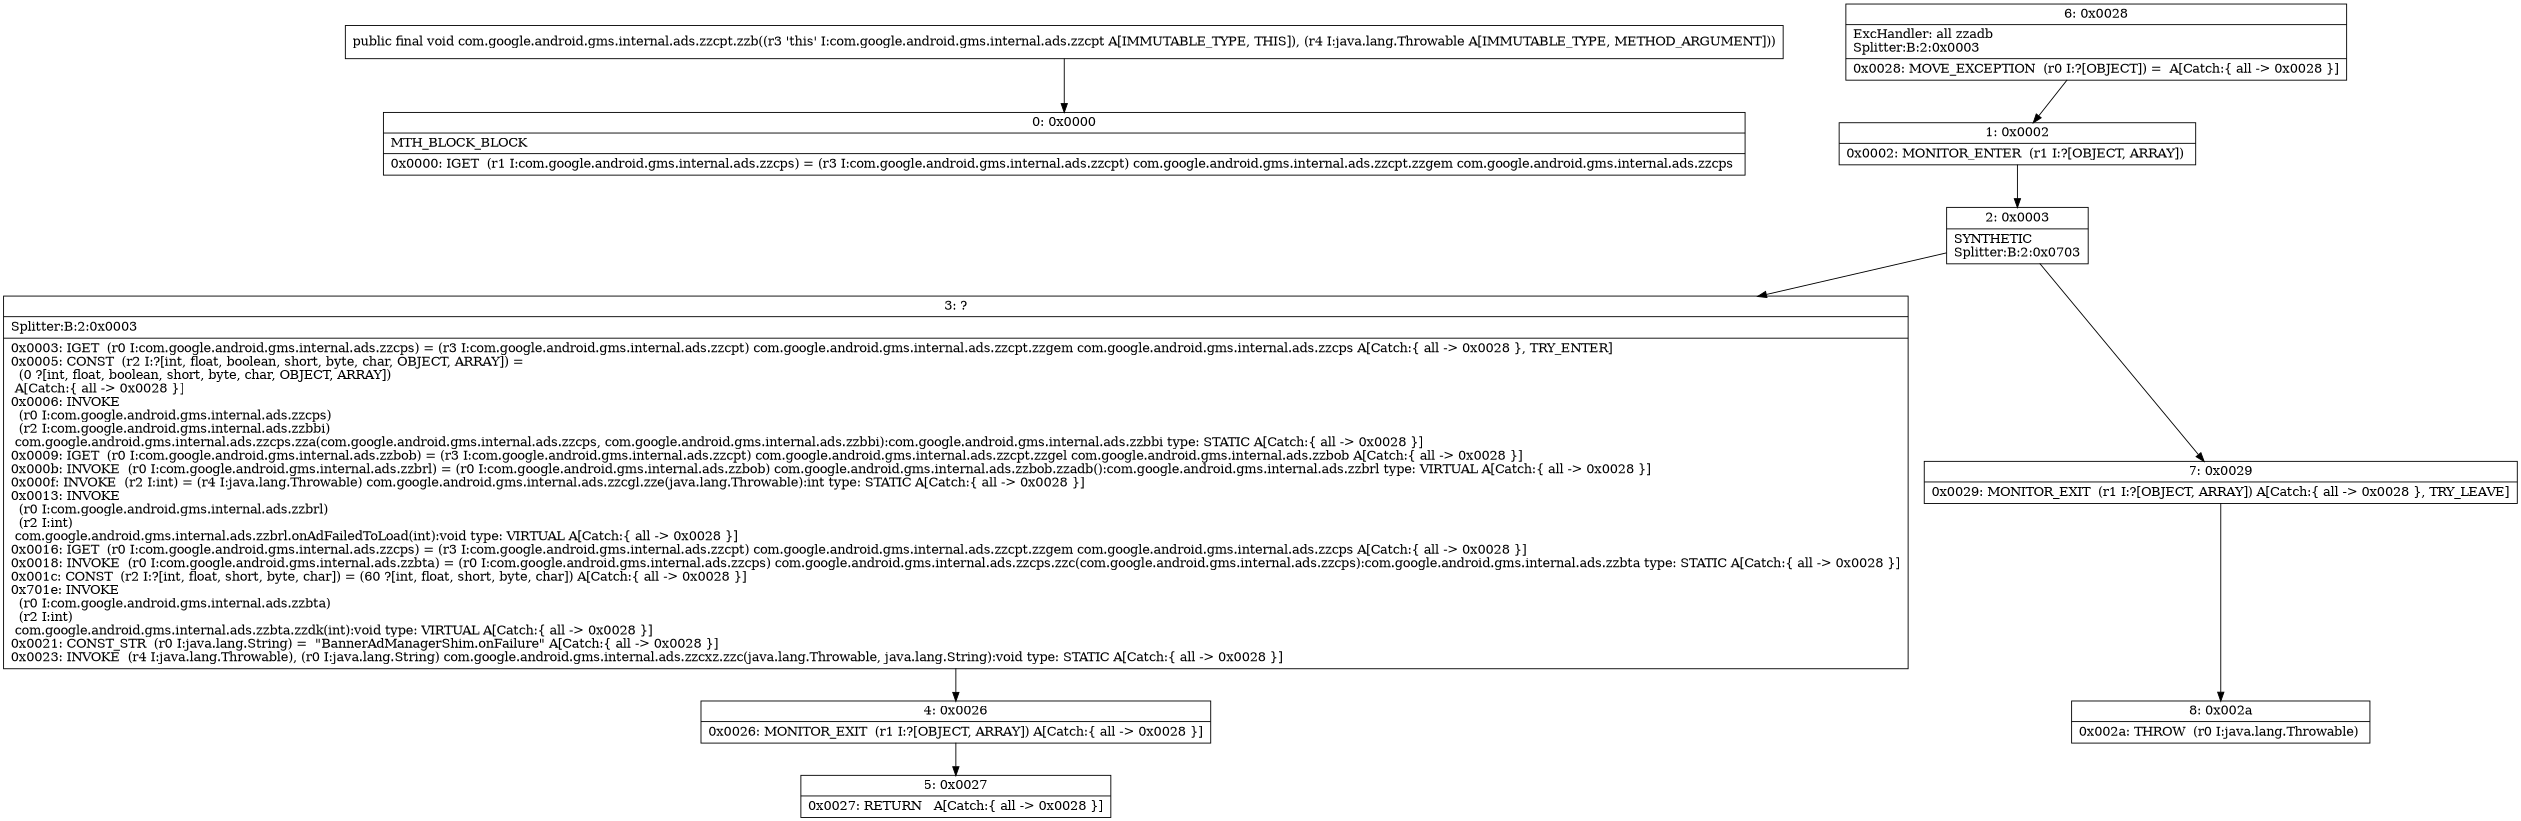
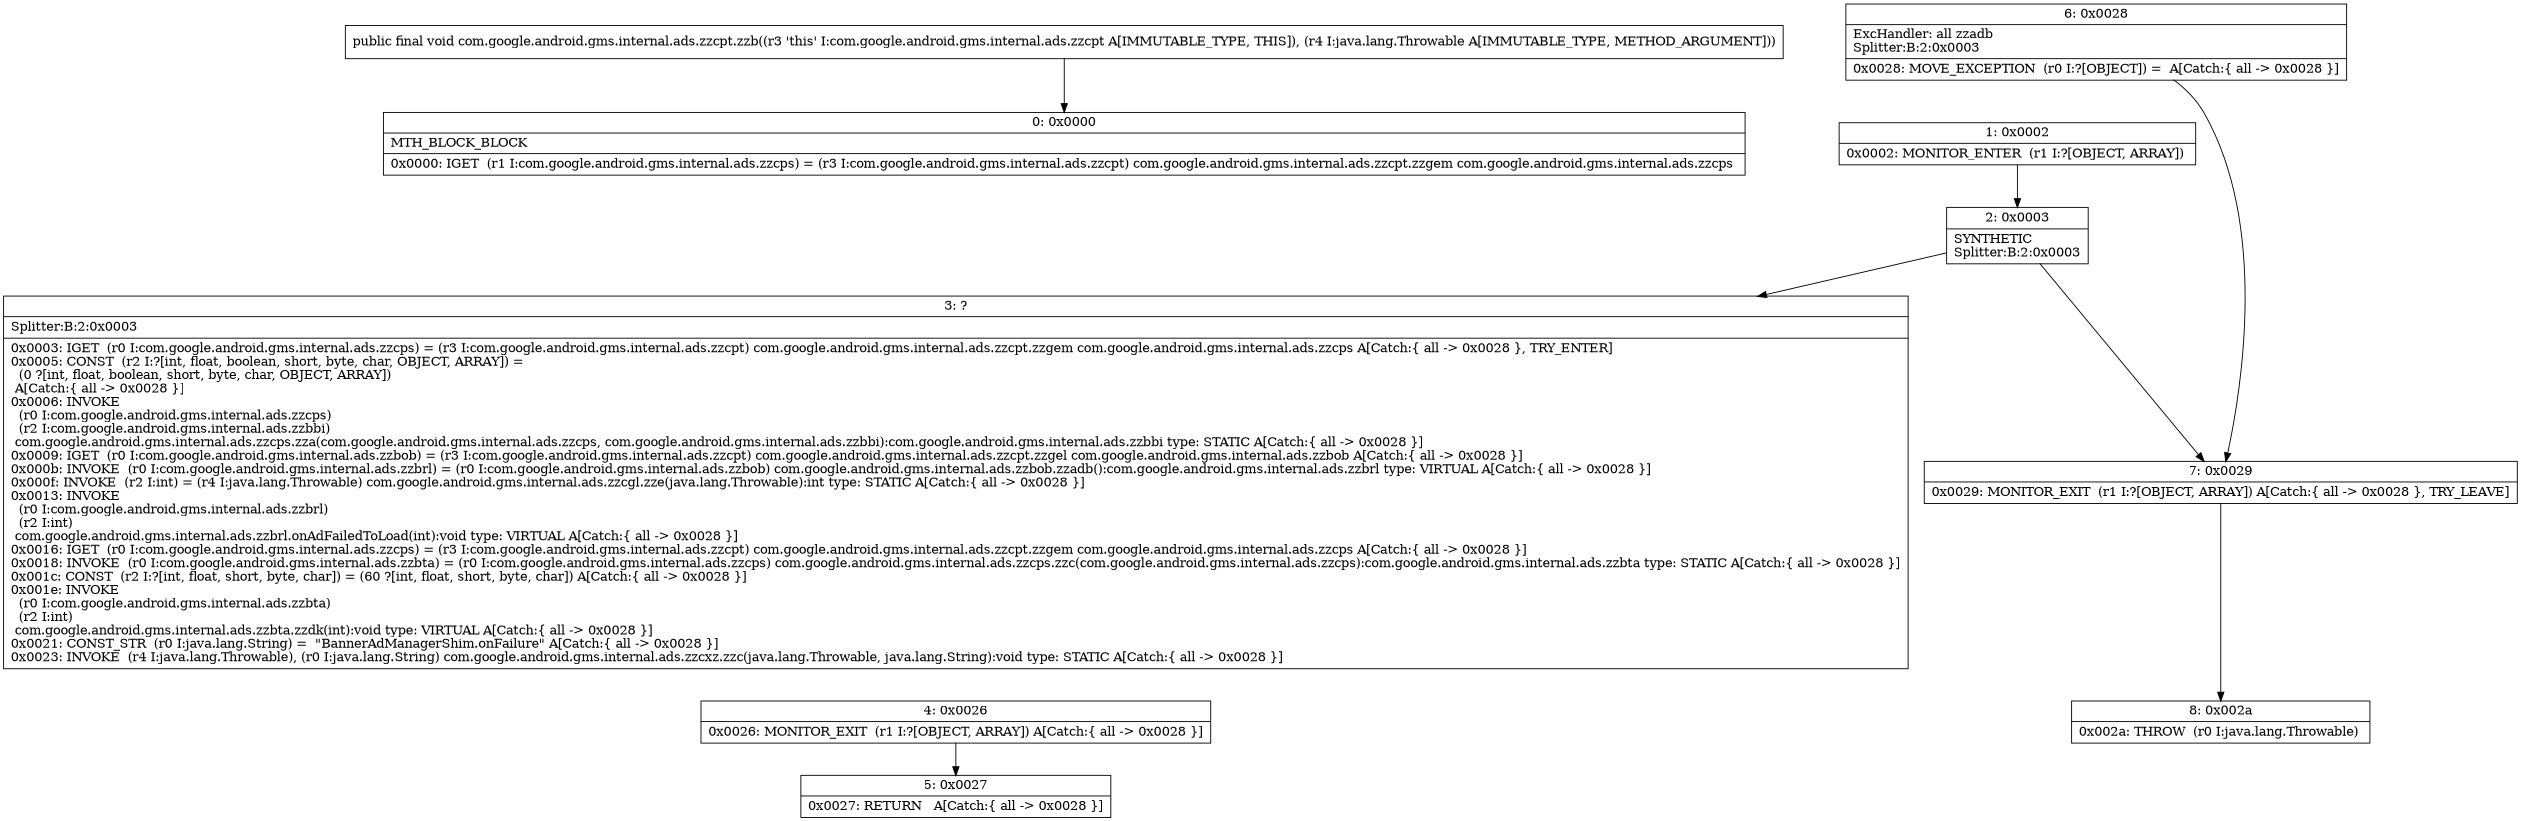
(2053, 98) -> (2243, 258)
(2017, 253) -> (2017, 253)
(69, 590) -> (69, 590)
(956, 680) -> none
